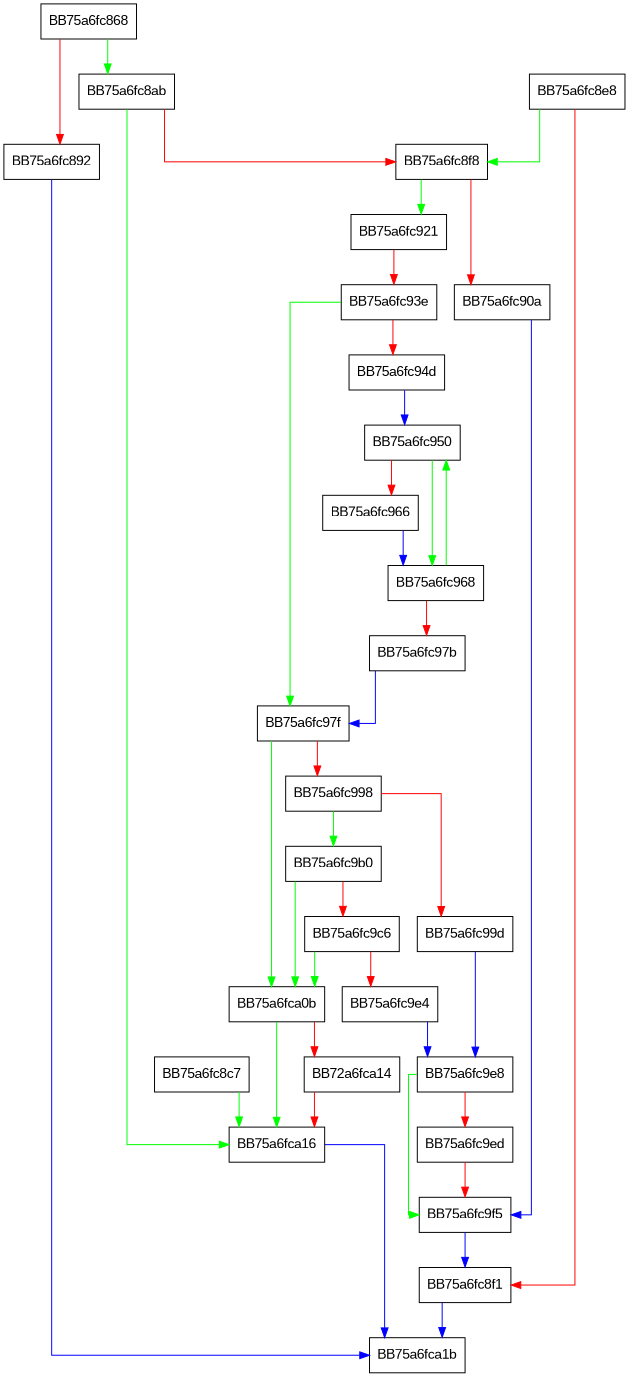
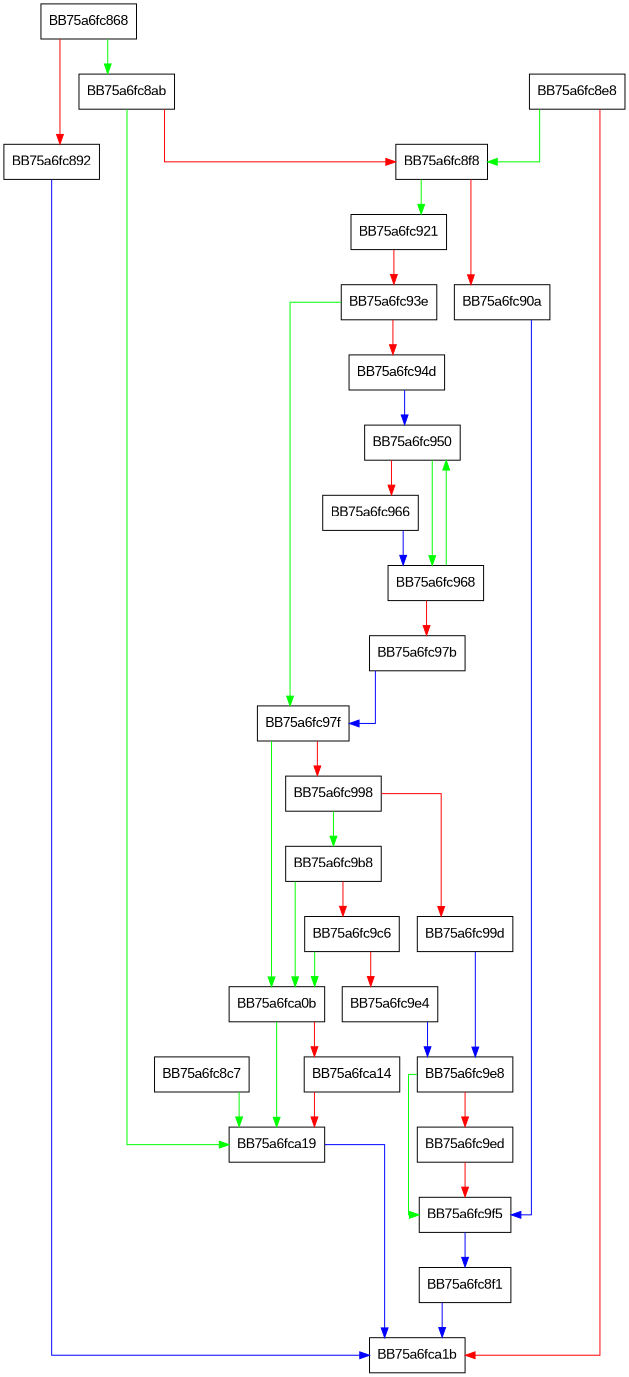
(575, 724) -> (600, 795)
(333, 864) -> (333, 864)
(352, 1074) -> (352, 1074)
(277, 1145) -> (277, 1145)
